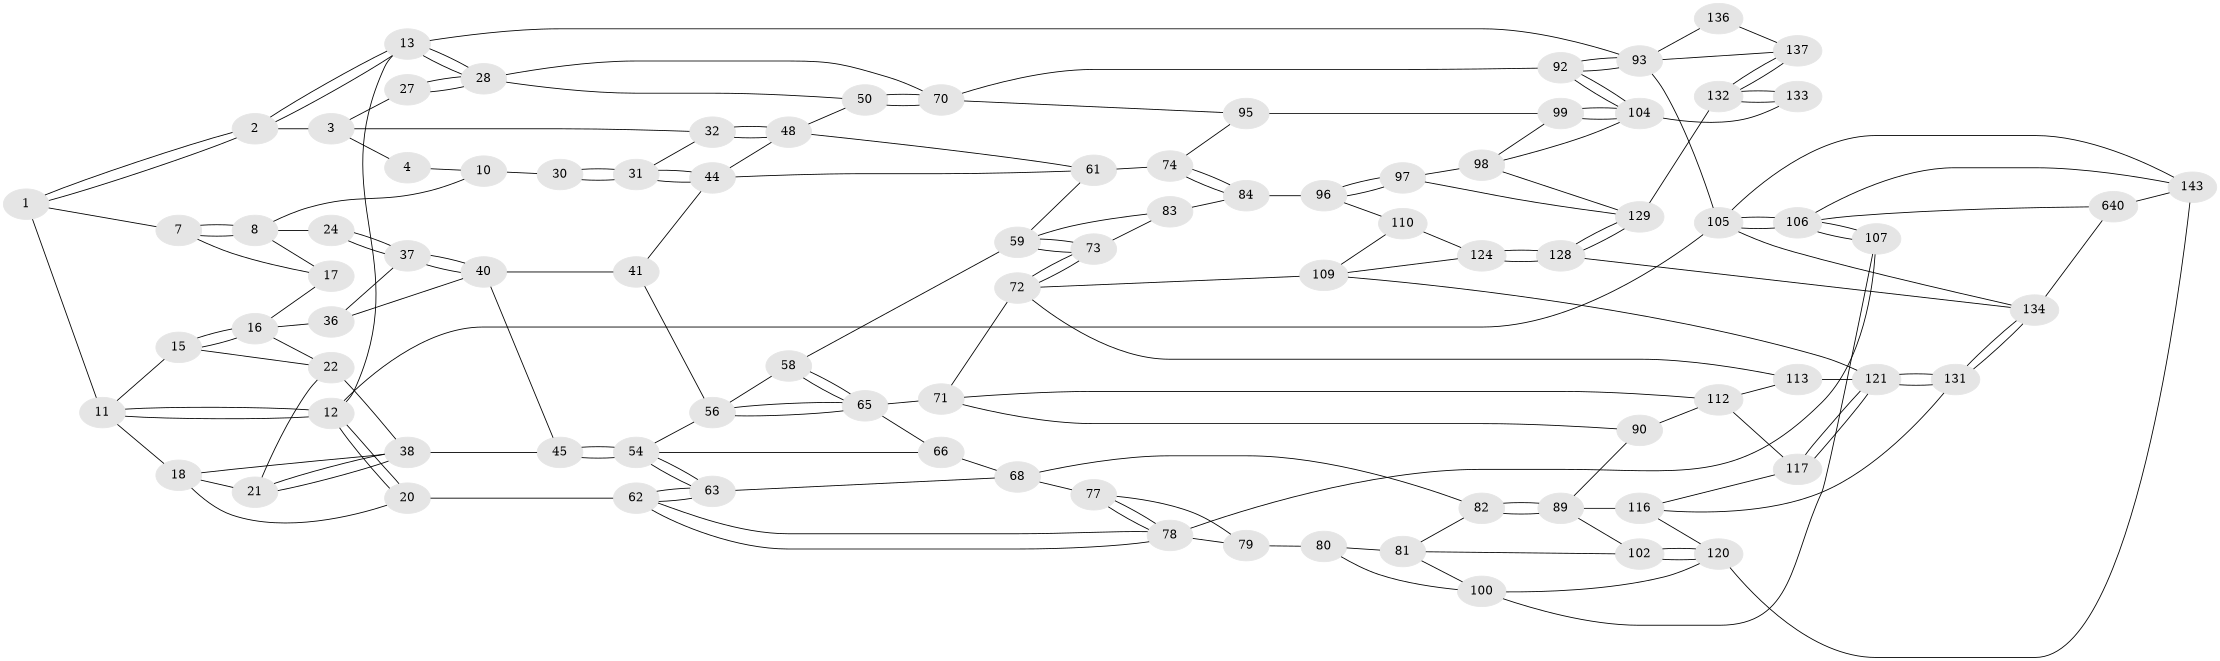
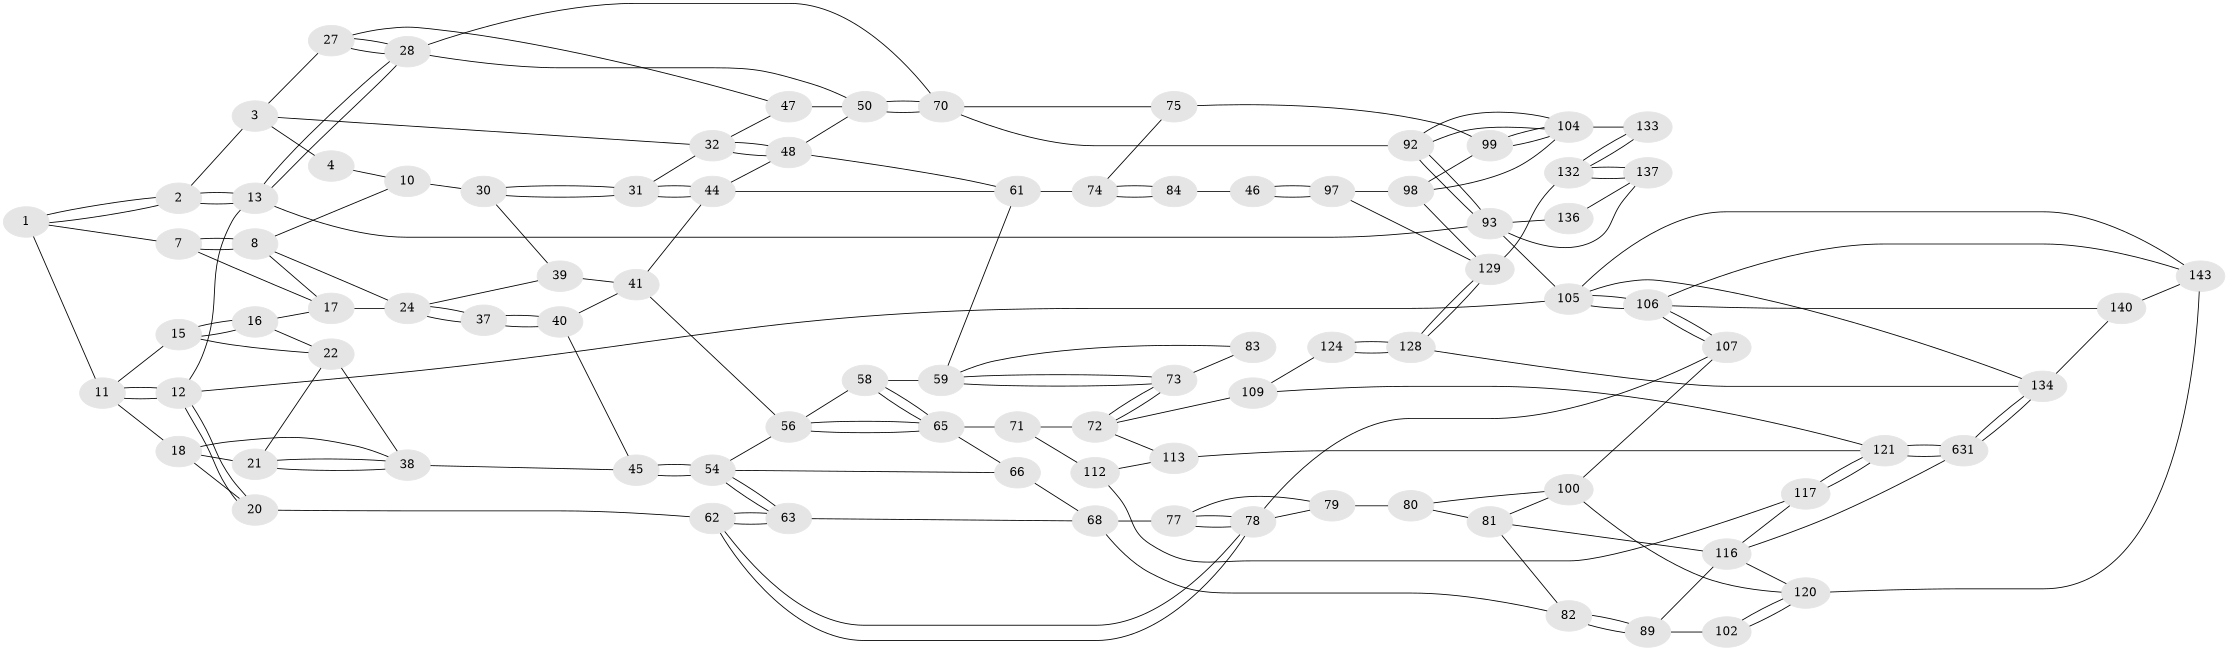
none -> (789, 107)
(1246, 114) -> (1174, 107)
(1324, 196) -> (1253, 191)
(1208, 204) -> none
(2113, 207) -> (2122, 308)
(1403, 224) -> none
none -> (560, 276)
none -> (370, 308)
(331, 322) -> none
(1956, 380) -> (1964, 451)
(1640, 430) -> none
(1521, 553) -> (1608, 538)
